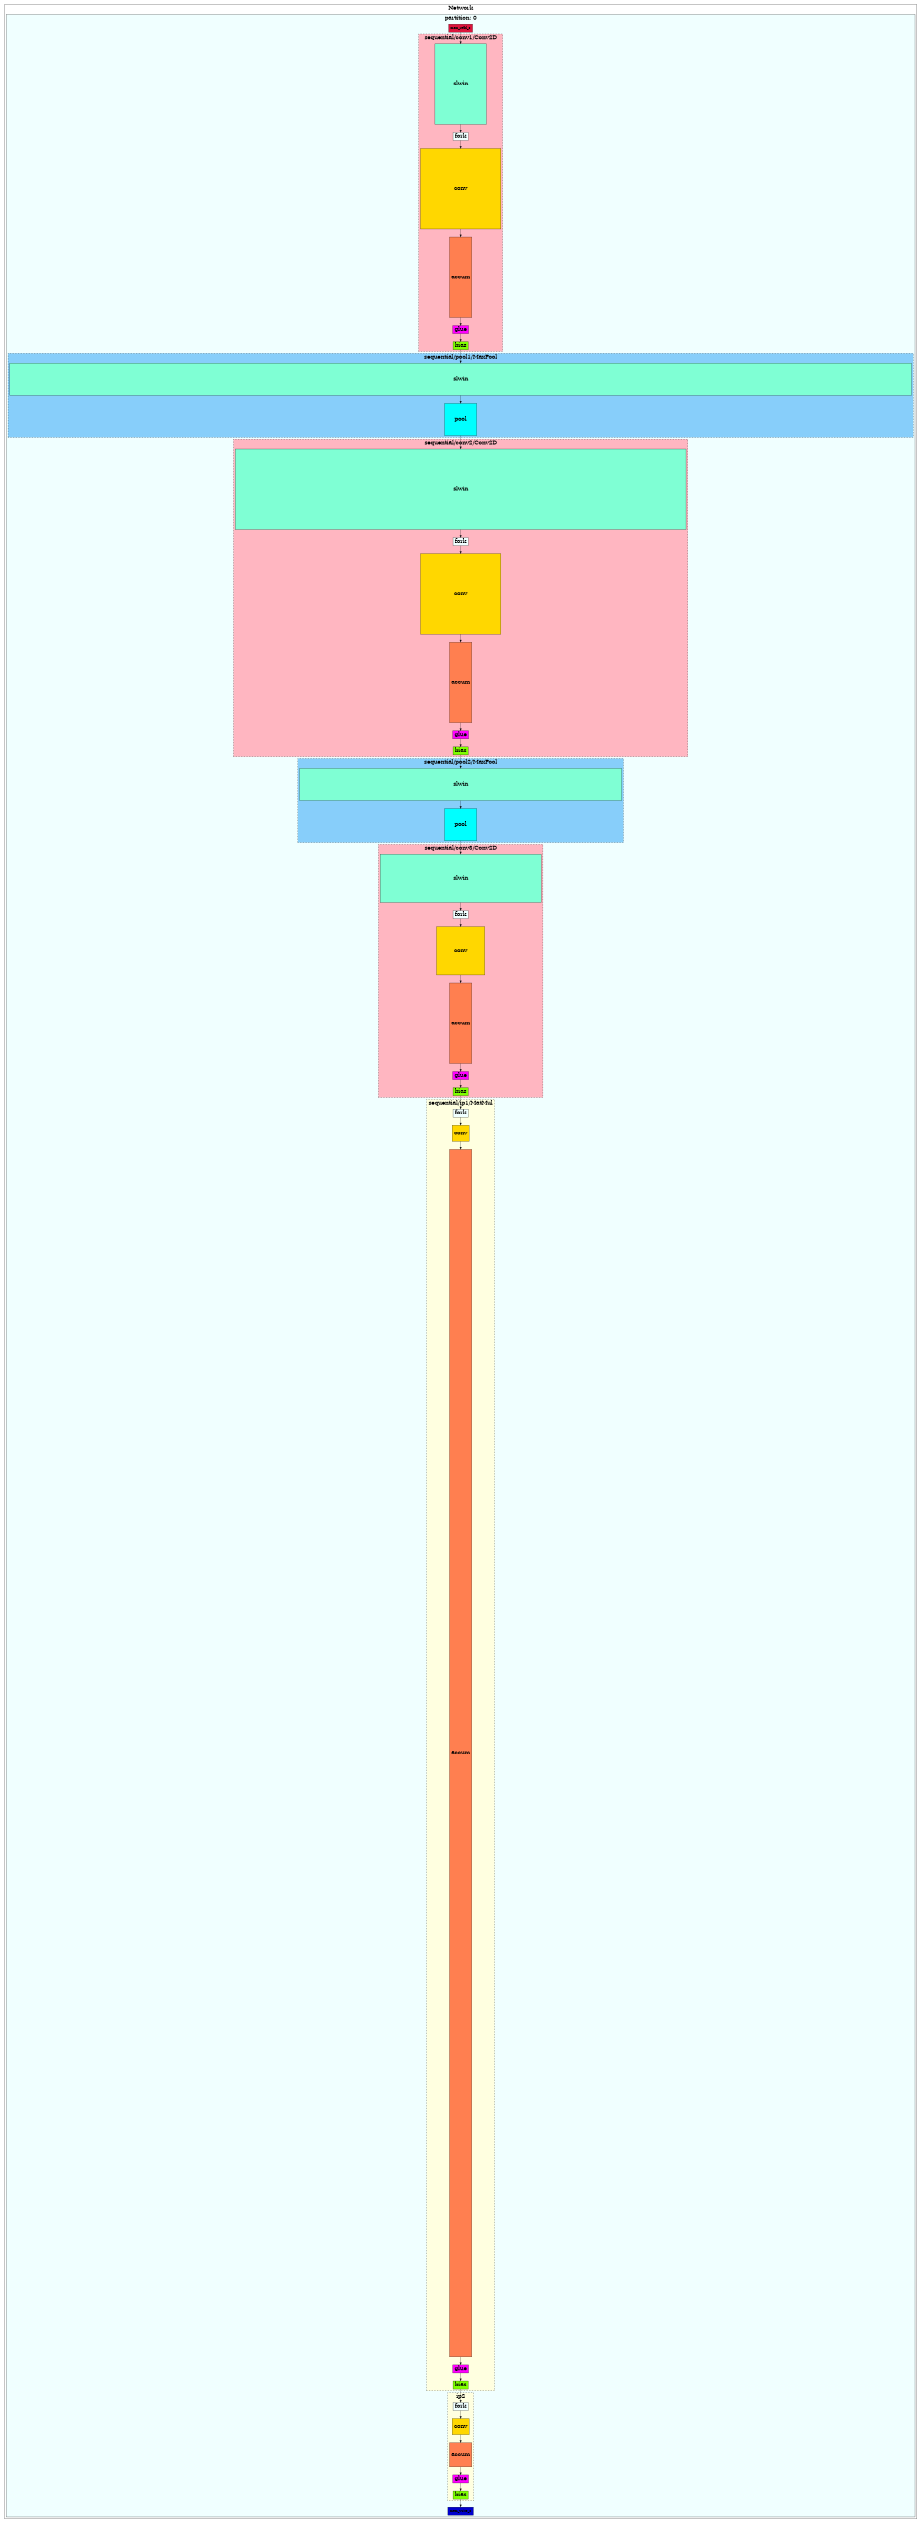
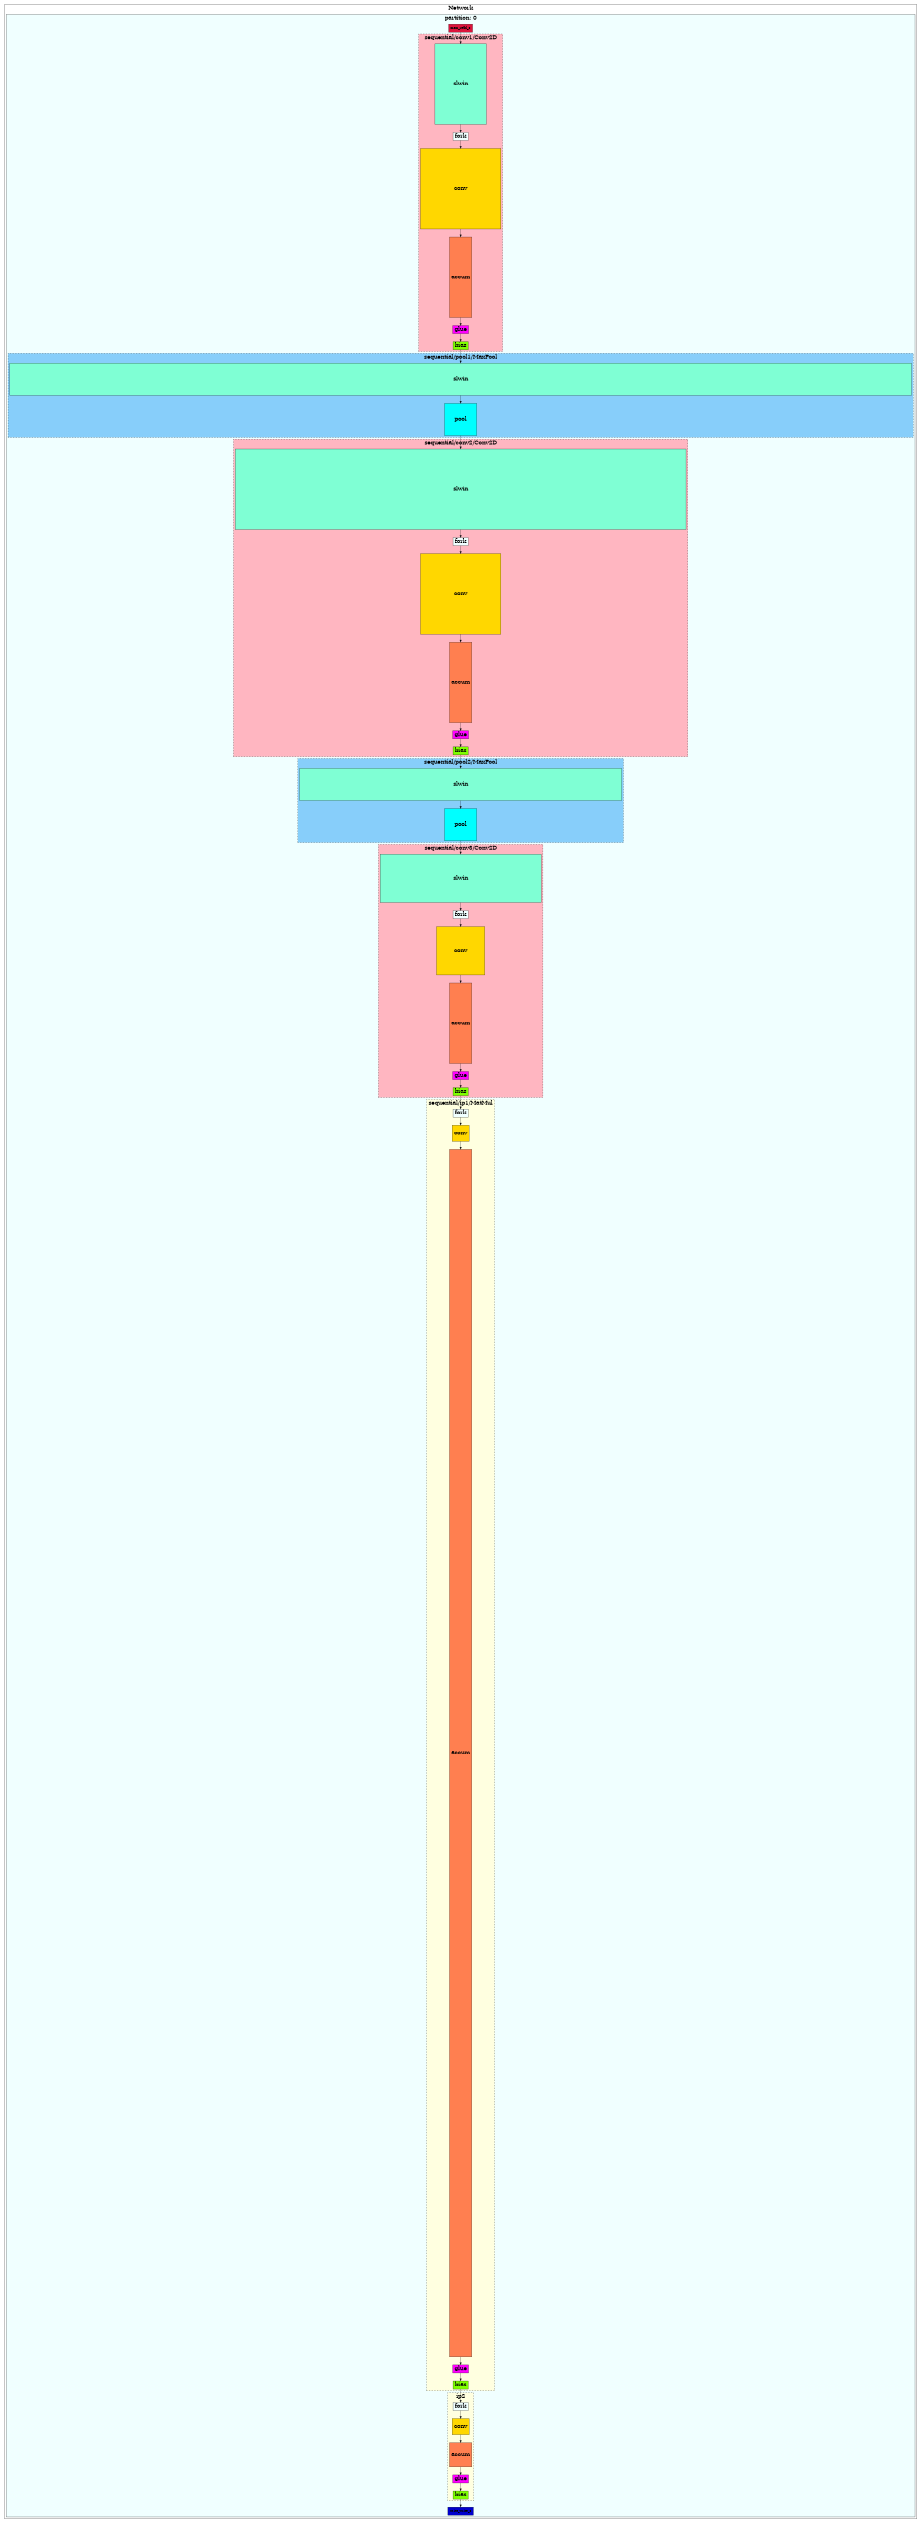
(461, 2511) -> (461, 2511)
